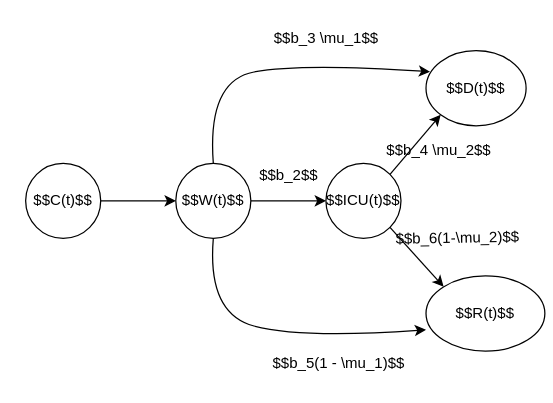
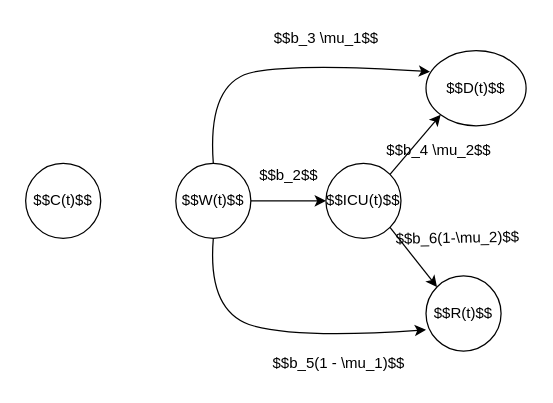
(134, 201) -> none
(485, 313) -> (463, 313)
